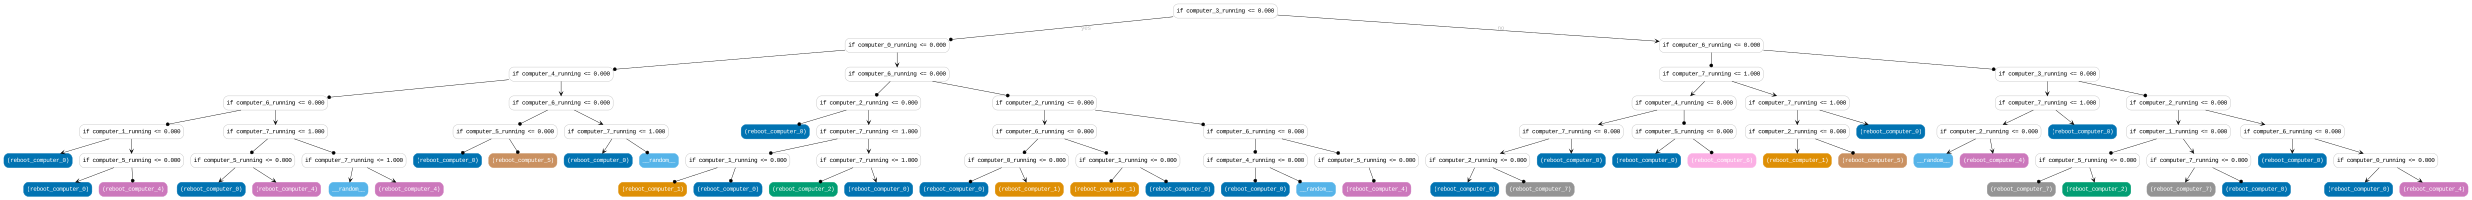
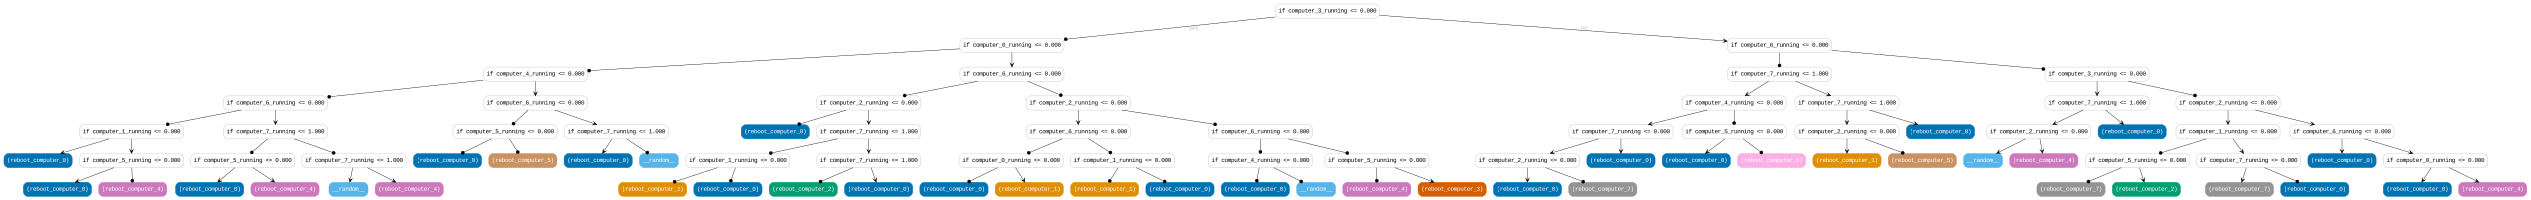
none -> (1452, 189)
